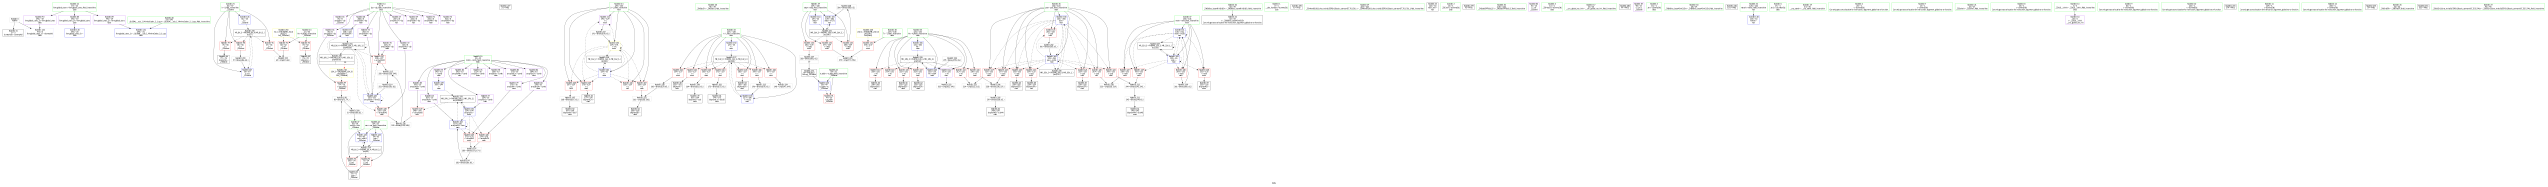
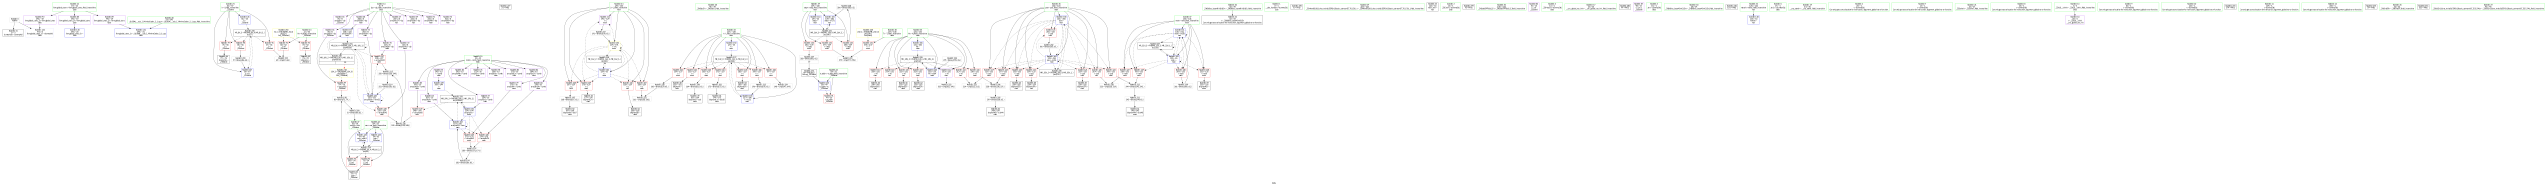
(379, 32) -> (382, 26)
(455, 65) -> none
(639, 104) -> (630, 98)
